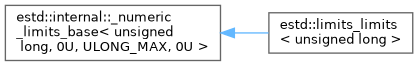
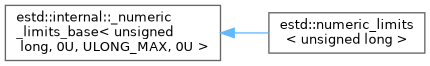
(341, 33) -> (347, 33)
